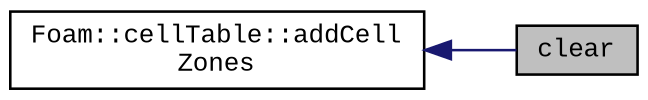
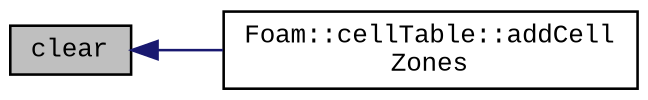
(484, 50) -> (190, 50)
